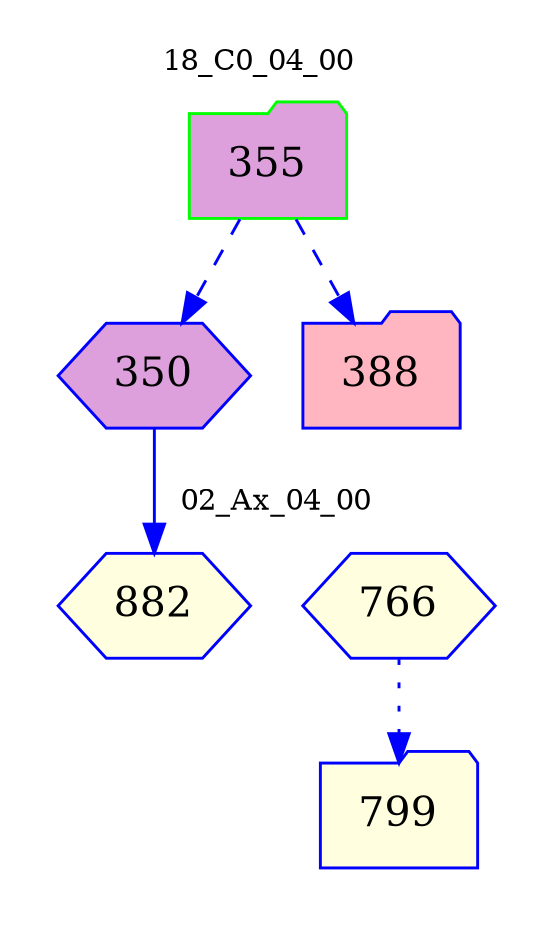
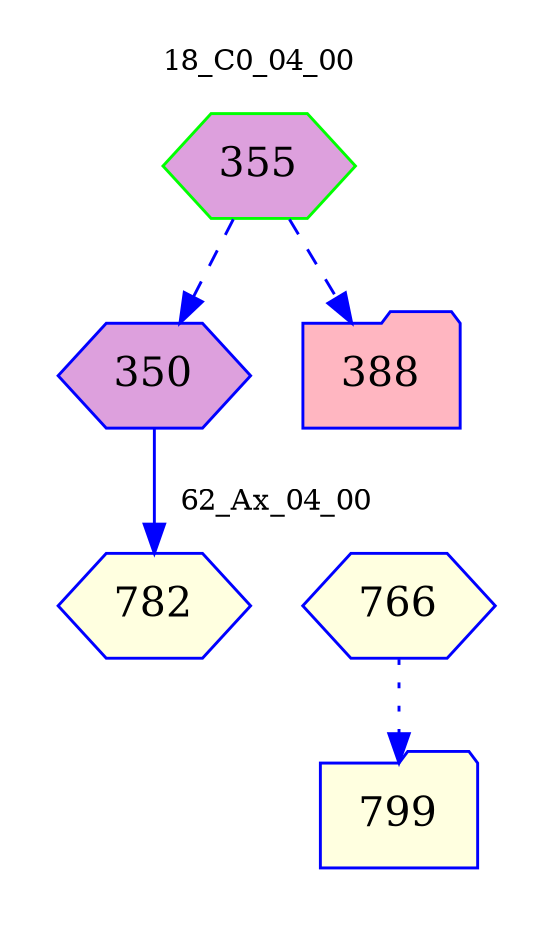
(268, 166) -> (259, 166)
(277, 502) -> (277, 502)
(154, 606) -> (154, 606)
